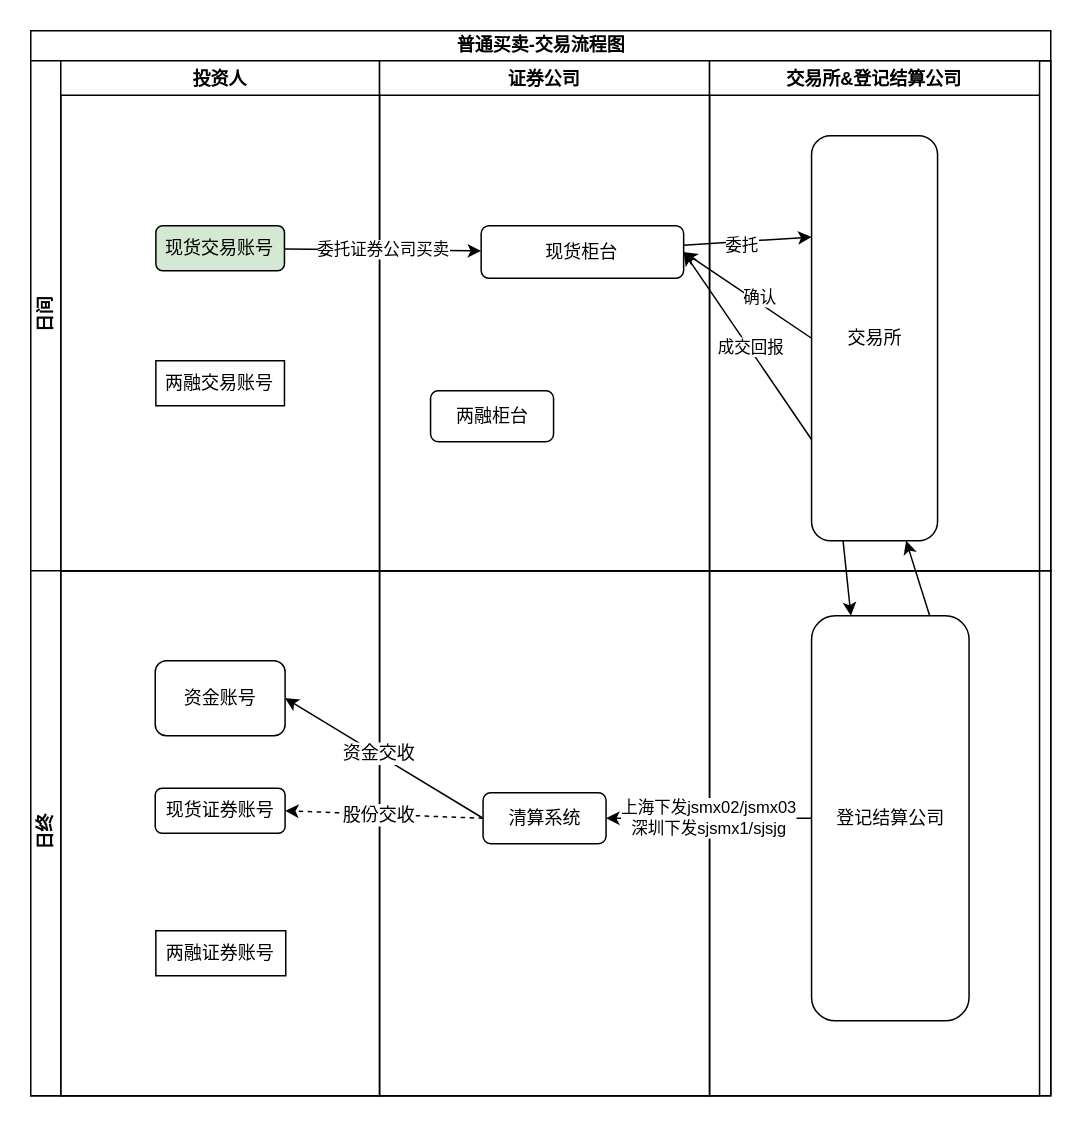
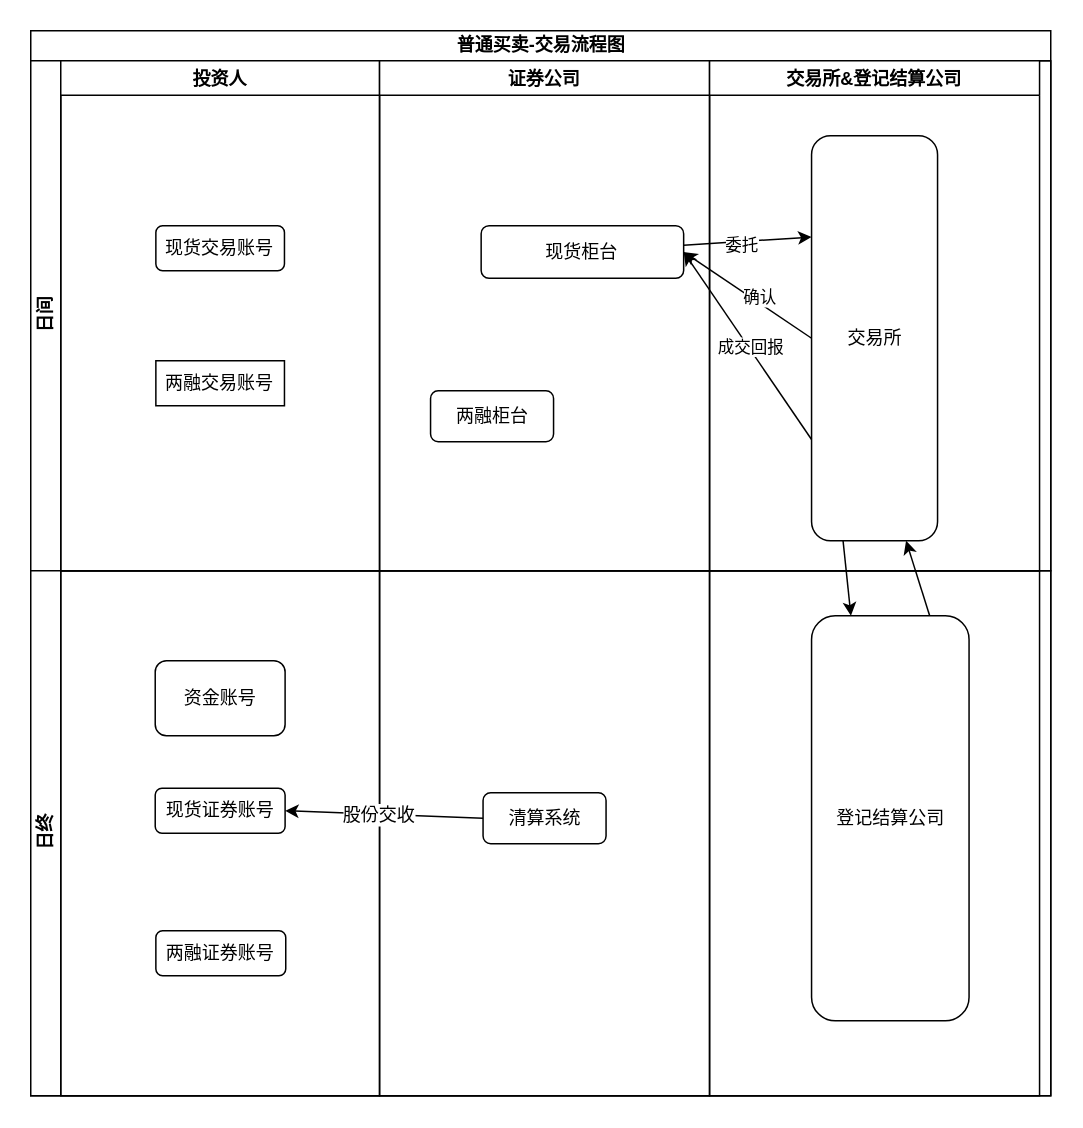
(220, 248) -> (220, 248)
(376, 250) -> none
(386, 759) -> none
(449, 817) -> (449, 817)
(648, 818) -> none
(221, 953) -> (221, 953)
